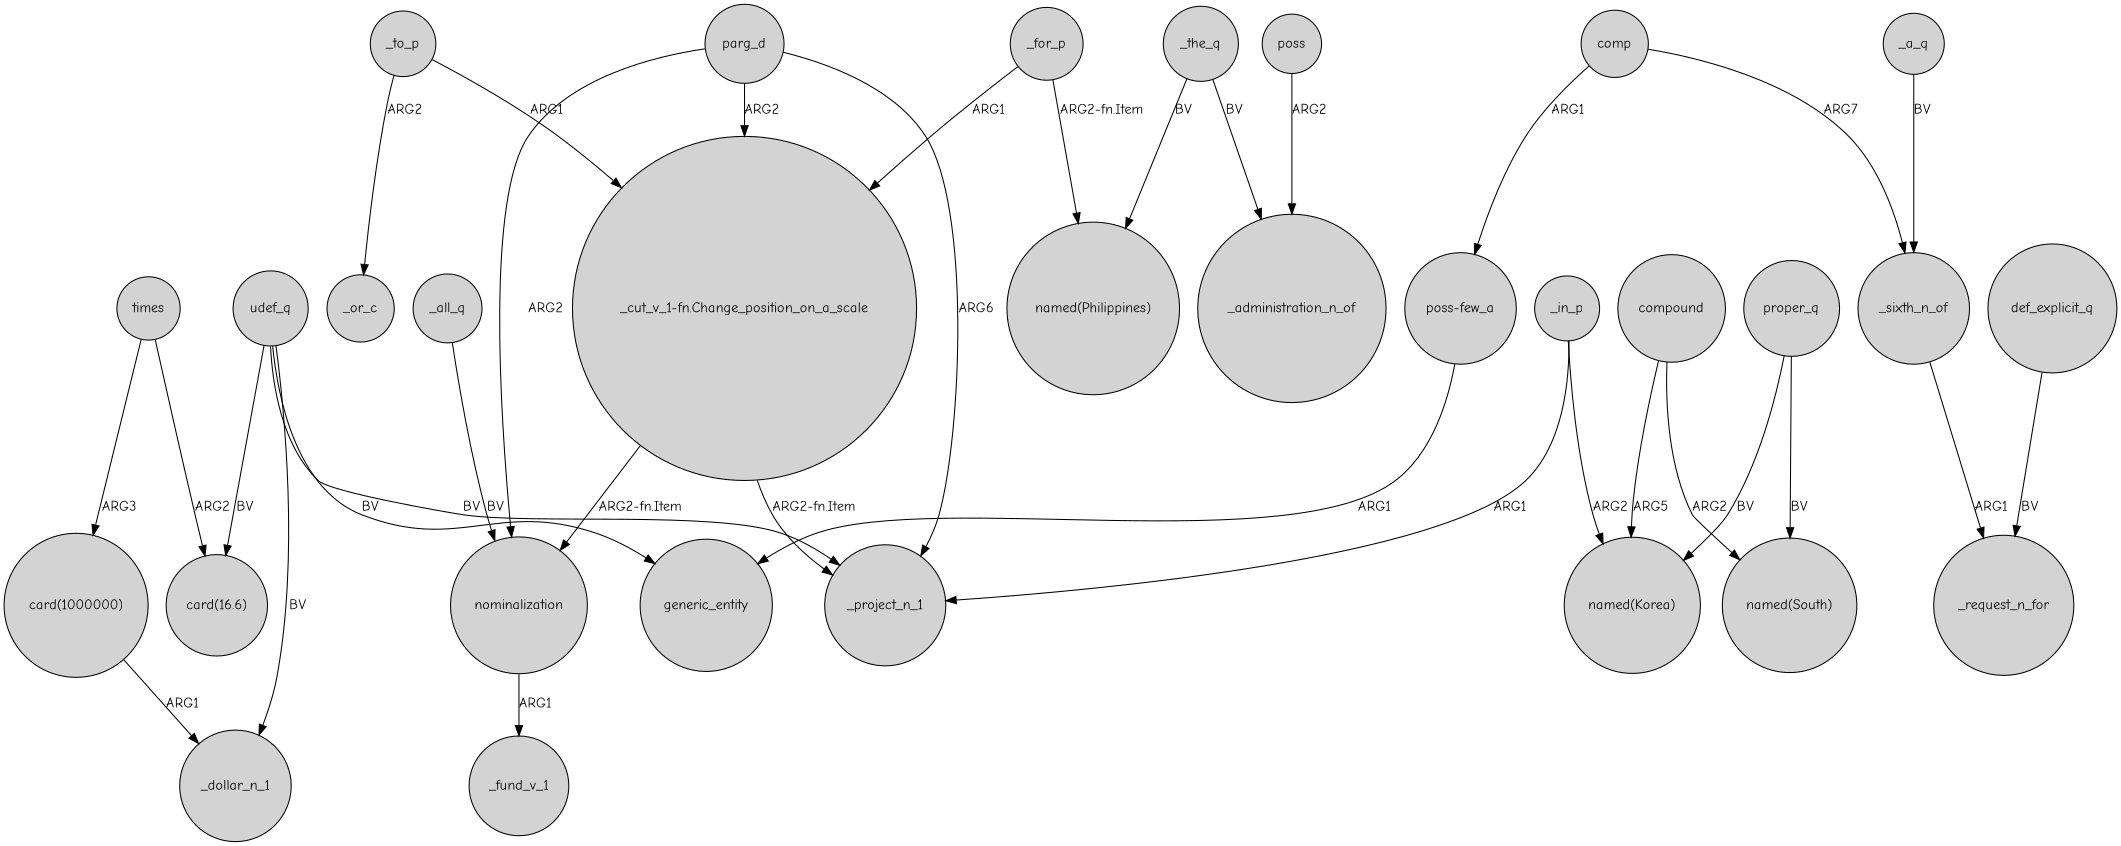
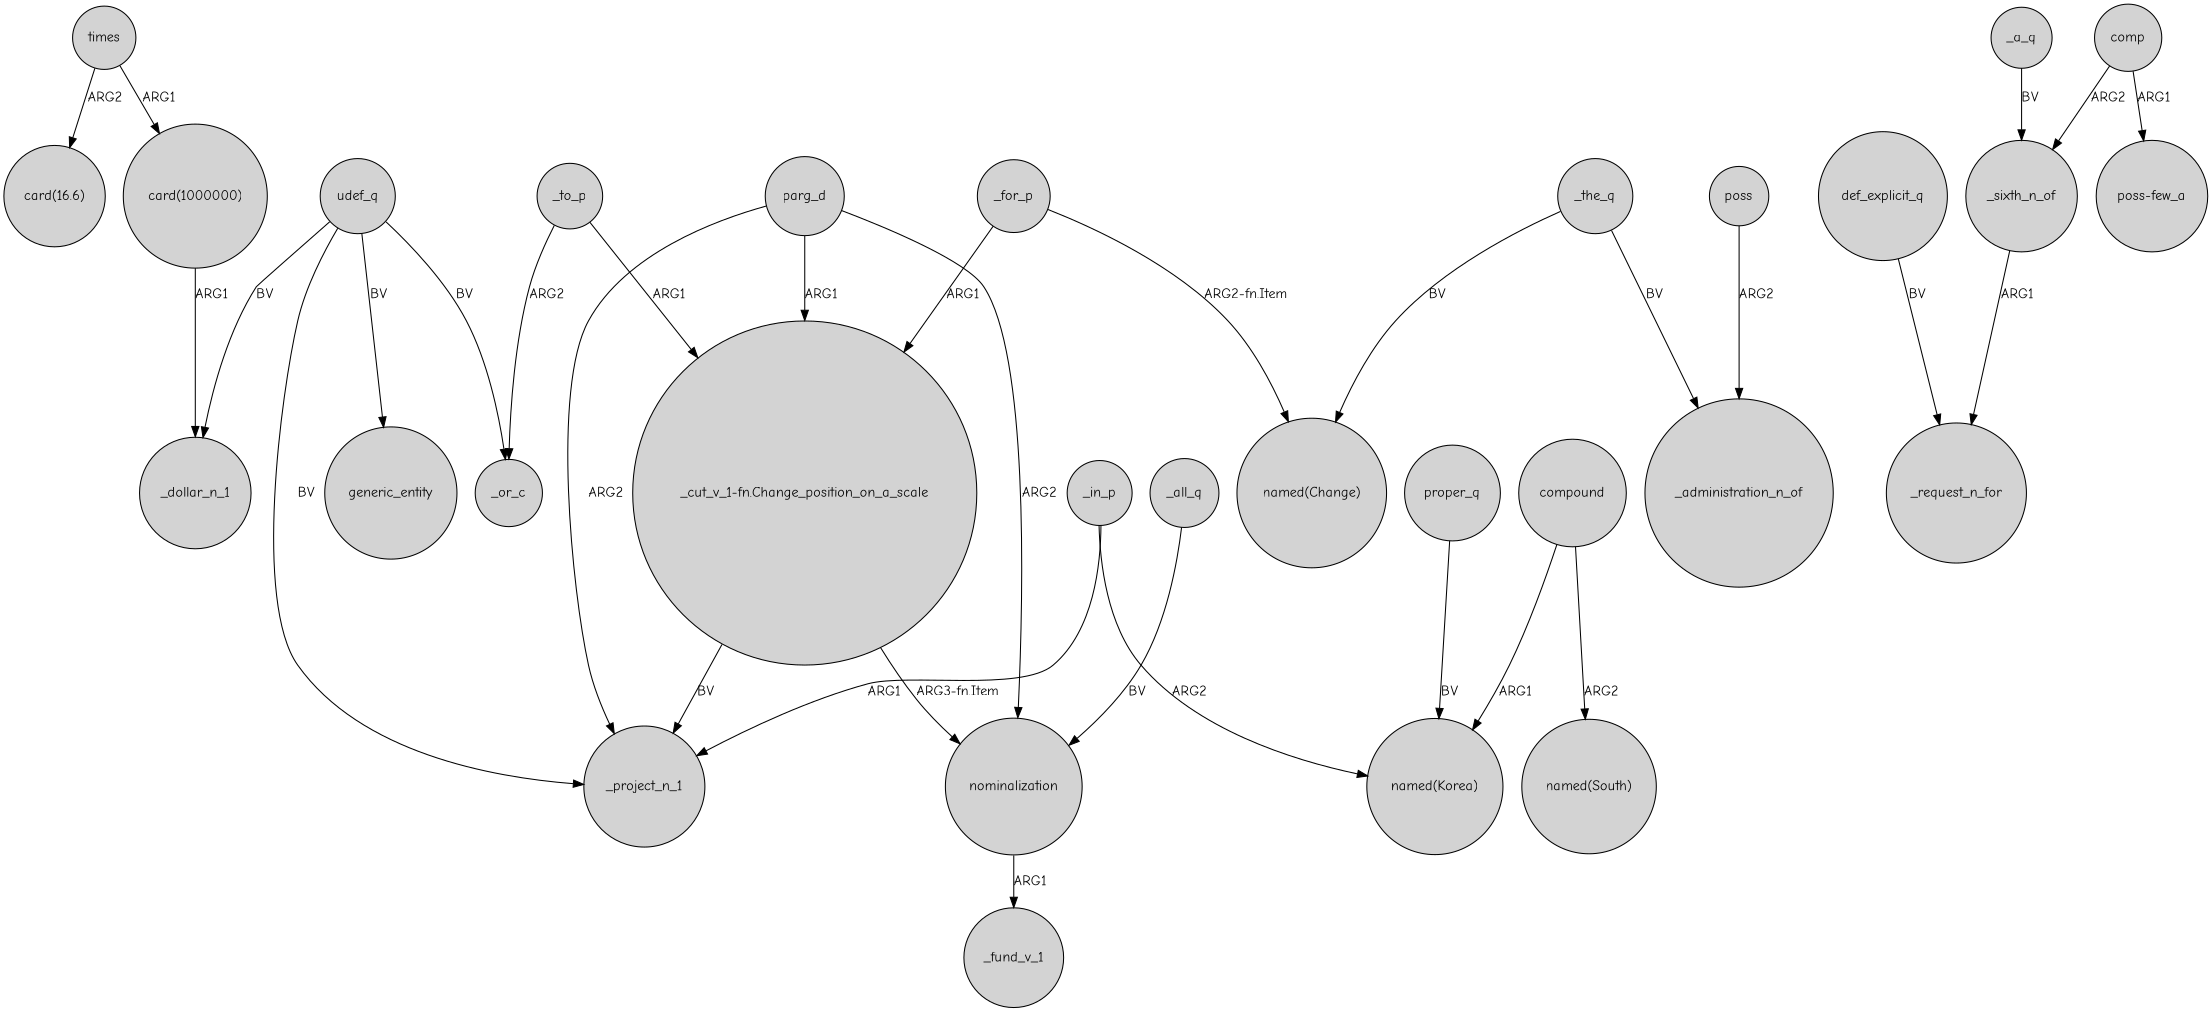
(762, 110) -> (821, 294)
(1841, 110) -> (2108, 98)
(976, 308) -> (606, 493)
(1093, 308) -> (1312, 493)
(1791, 442) -> none
(246, 445) -> (468, 323)
(120, 507) -> (159, 98)
(641, 507) -> (958, 692)
(814, 507) -> (706, 692)
(1651, 507) -> (1516, 692)
(1147, 520) -> none
